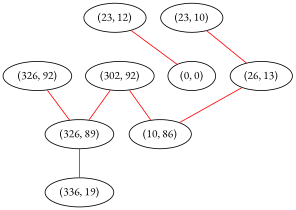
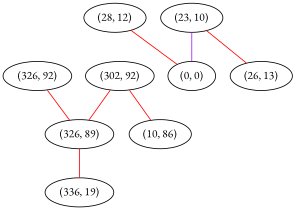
(115, 18) -> (115, 18)
none -> (192, 47)
(211, 105) -> none
